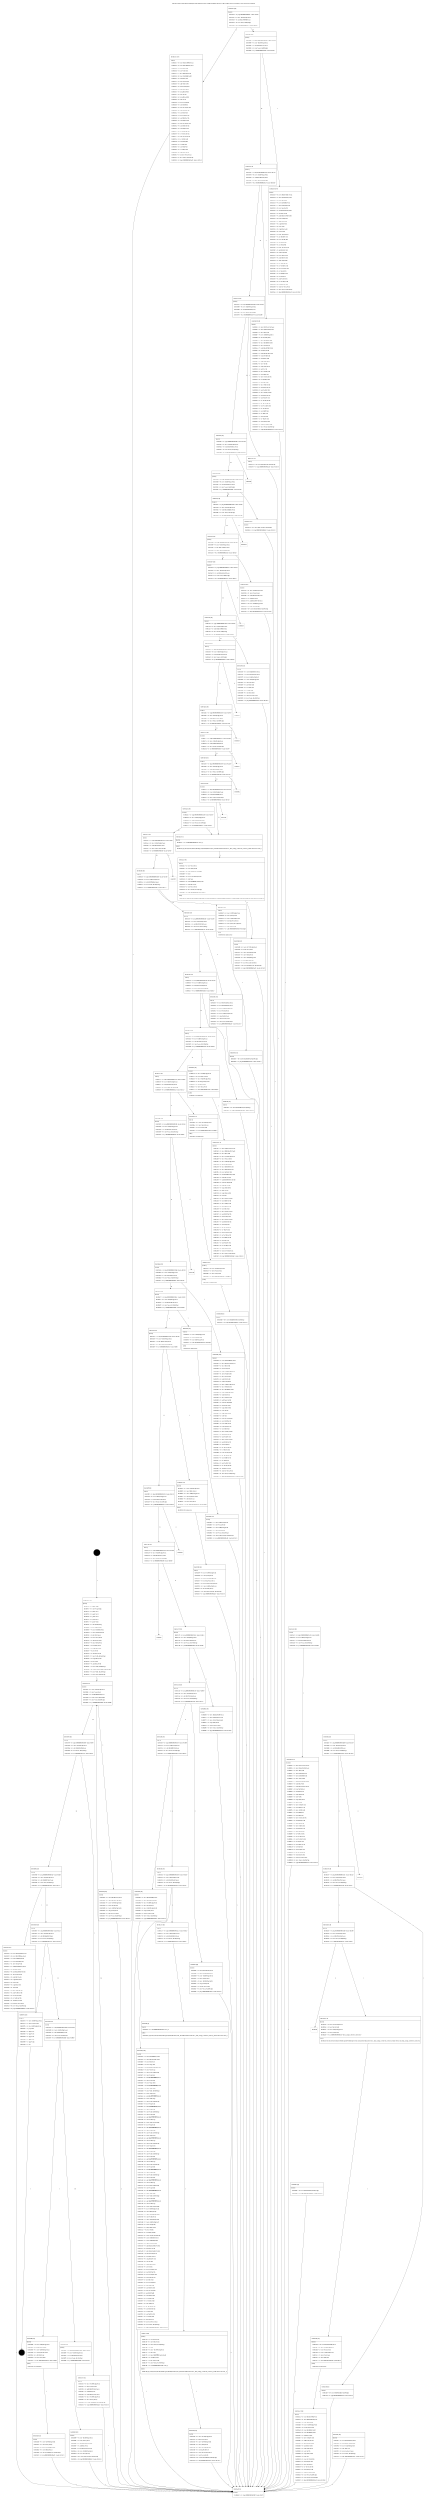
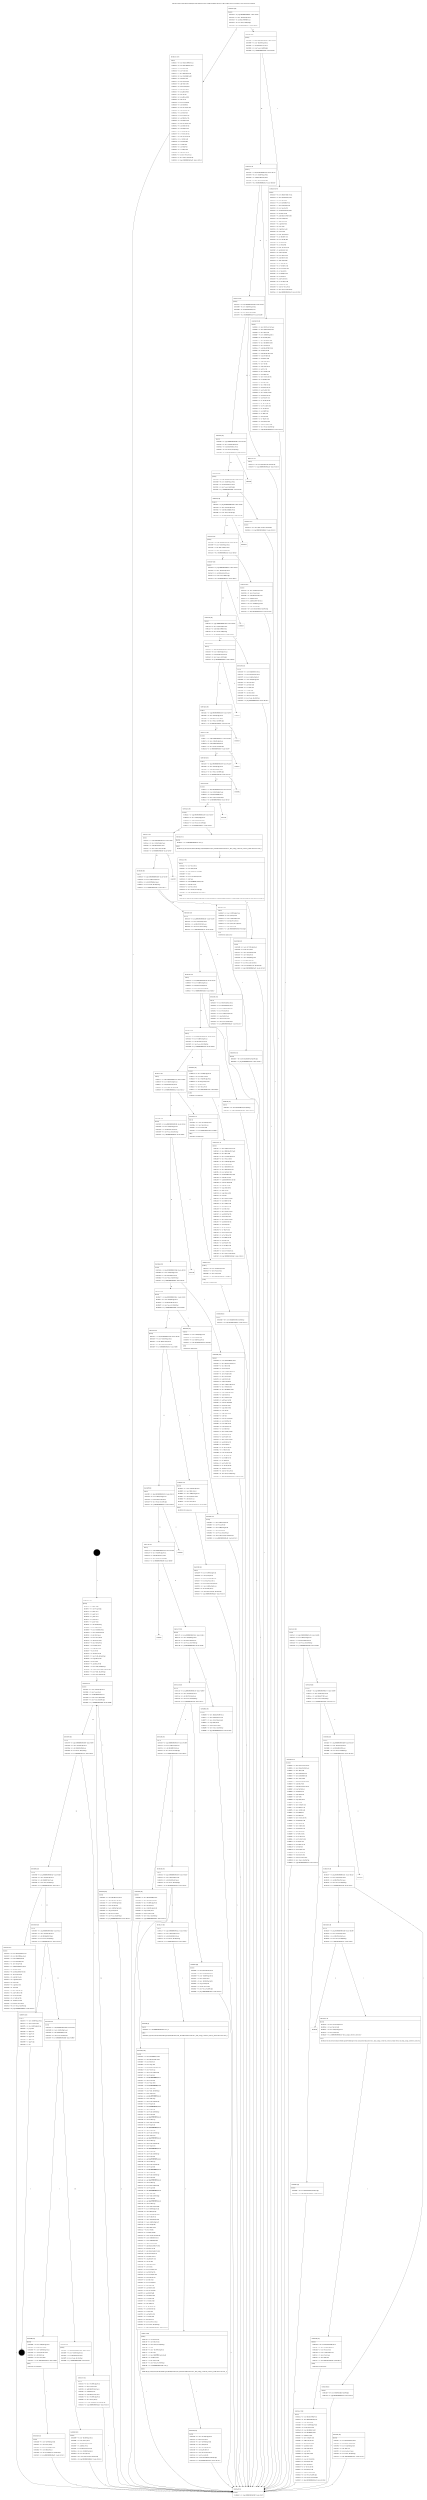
(217, 818) -> (207, 804)
none -> (321, 1693)
